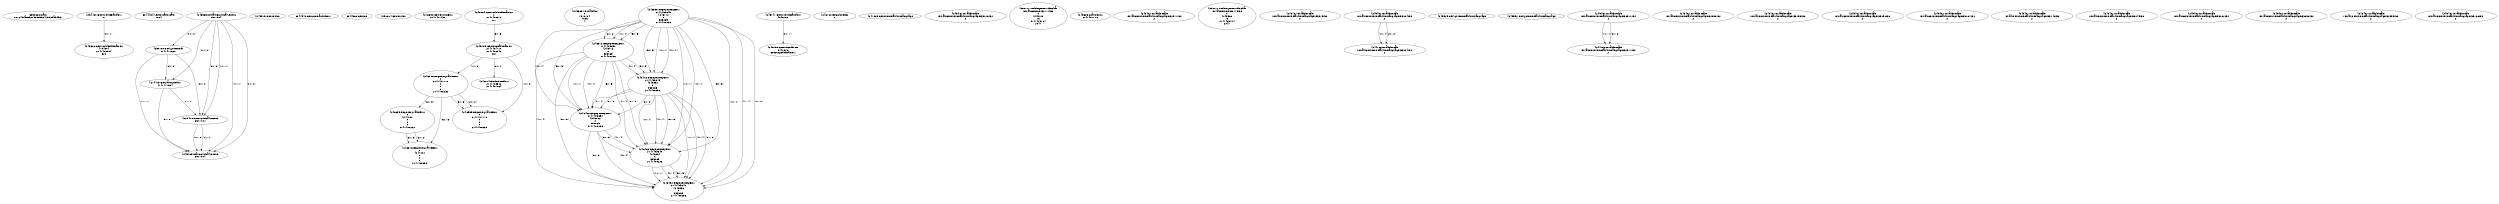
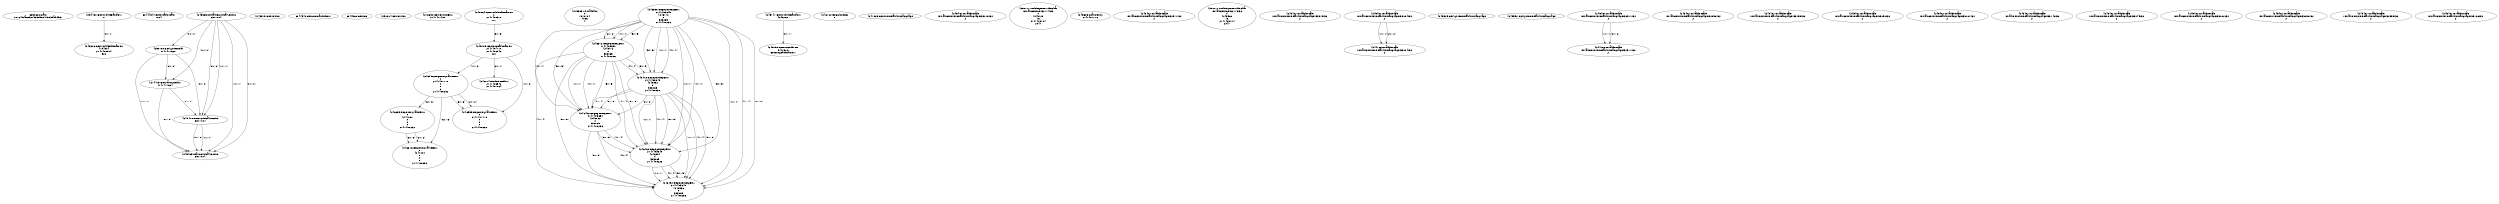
(200, 120) -> (200, 120)
